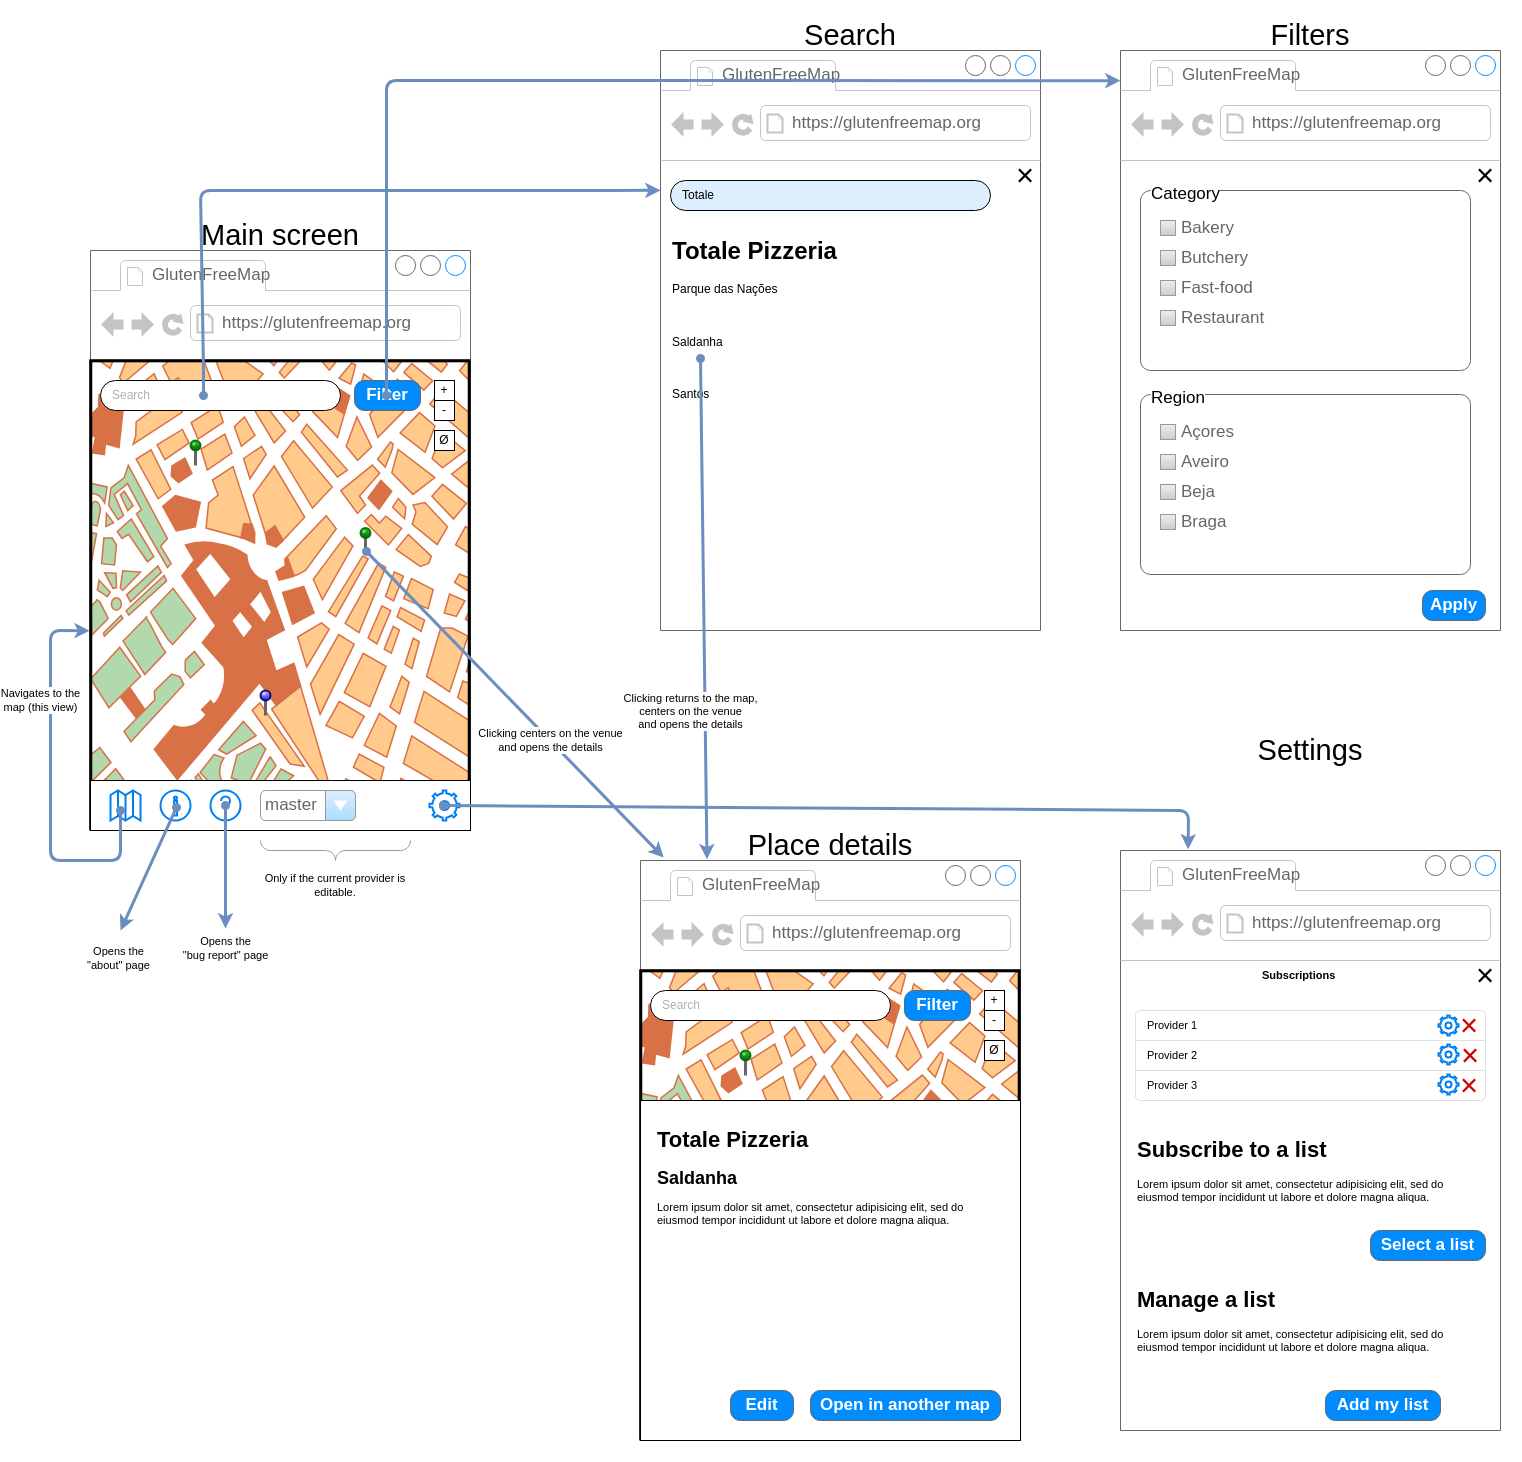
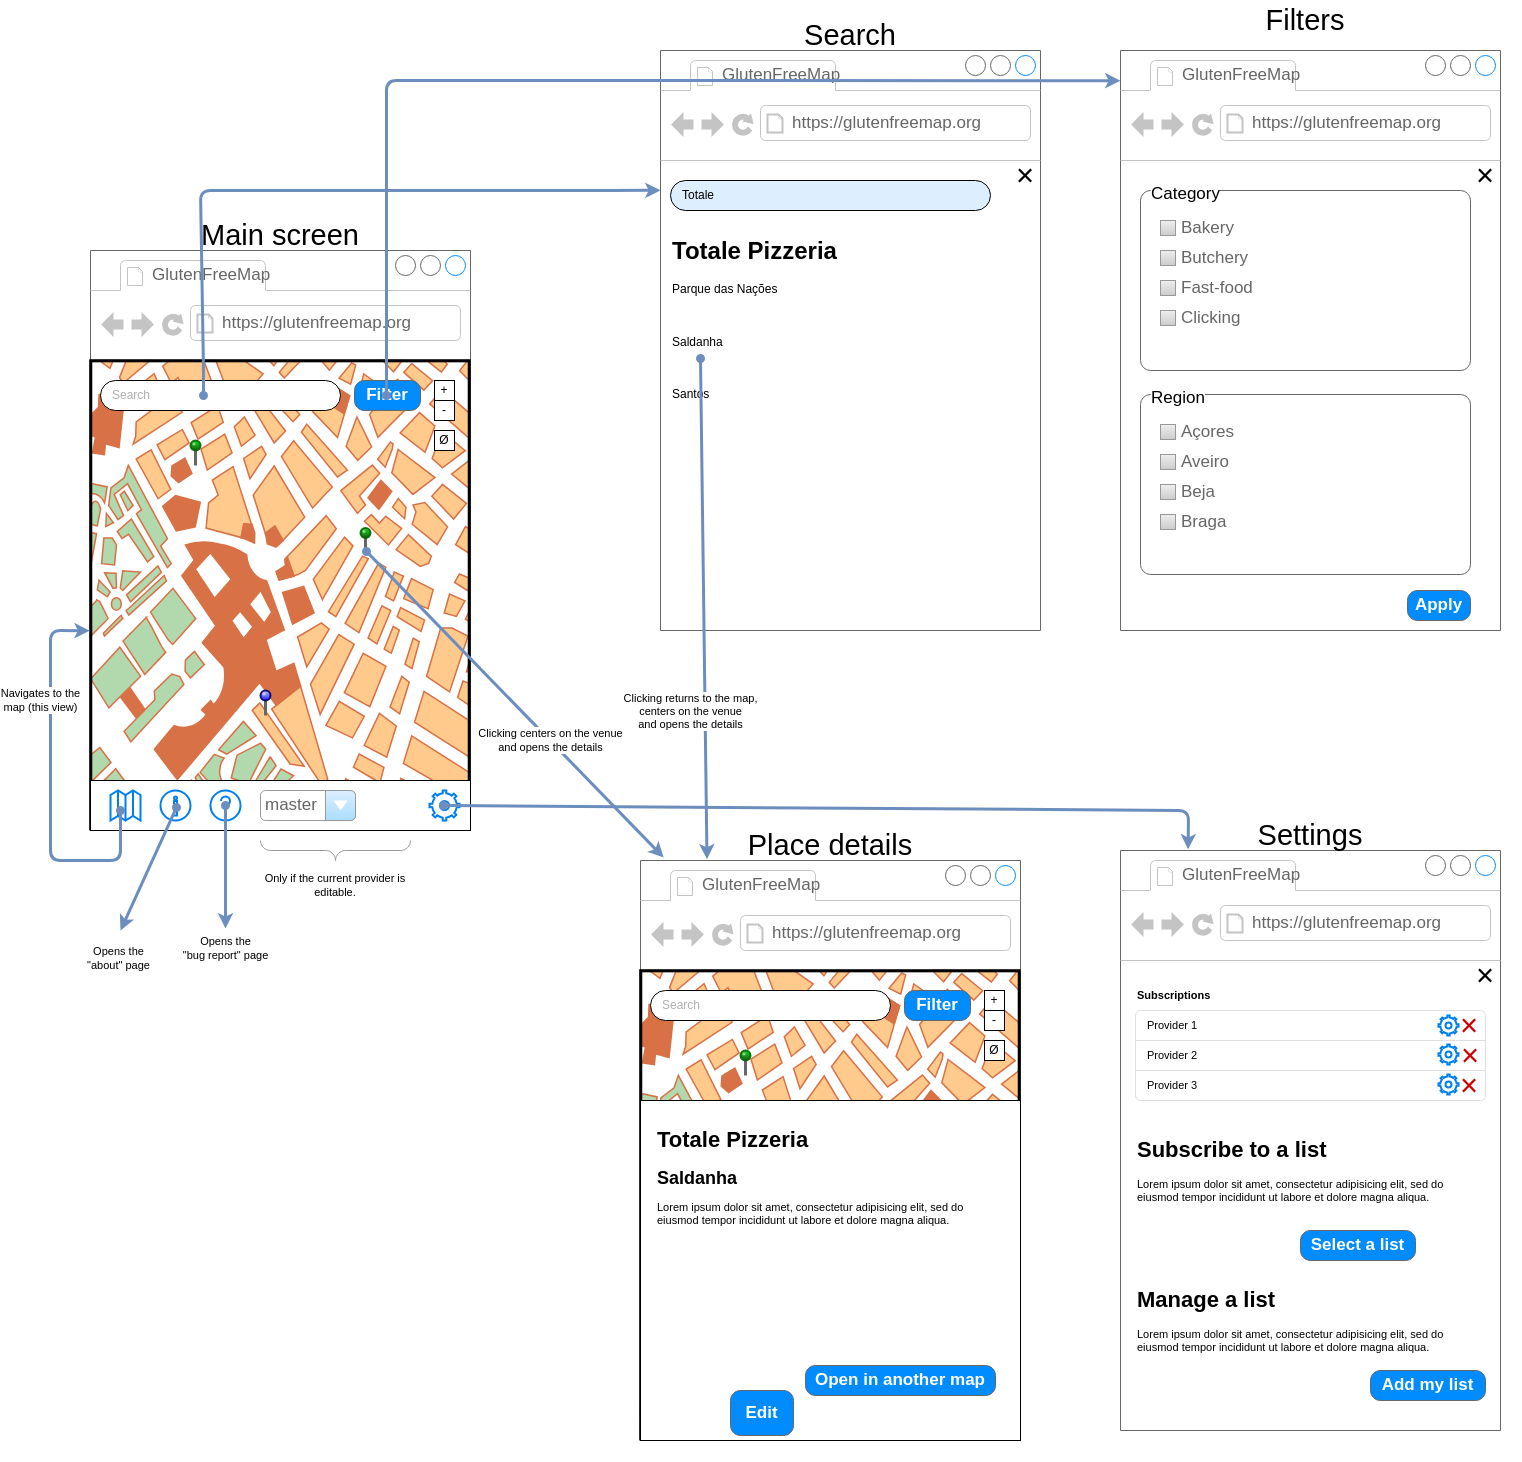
(1311, 36) -> (1306, 21)
(1229, 319) -> (1213, 319)
(1454, 606) -> (1439, 606)
(1311, 751) -> (1311, 836)
(1348, 976) -> (1223, 996)
(1428, 1246) -> (1358, 1246)
(762, 1406) -> (762, 1413)
(906, 1406) -> (901, 1381)
(1383, 1406) -> (1428, 1386)
